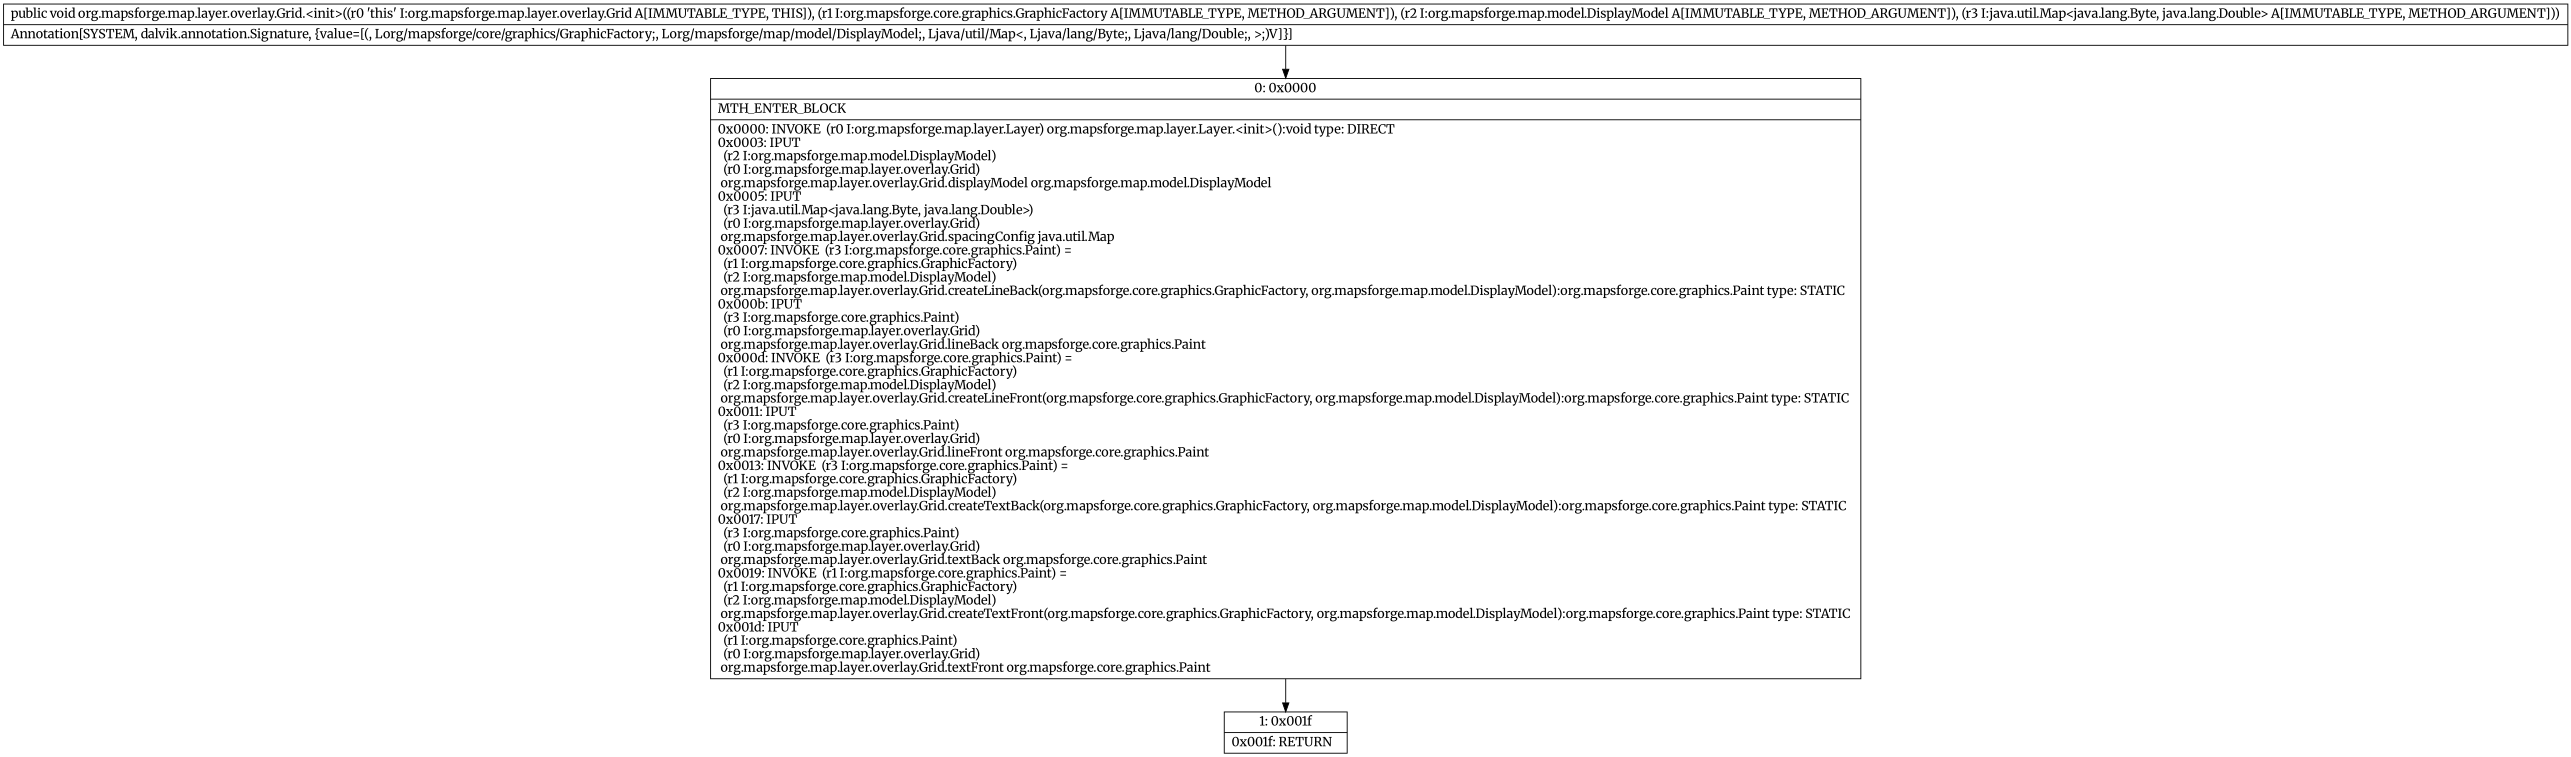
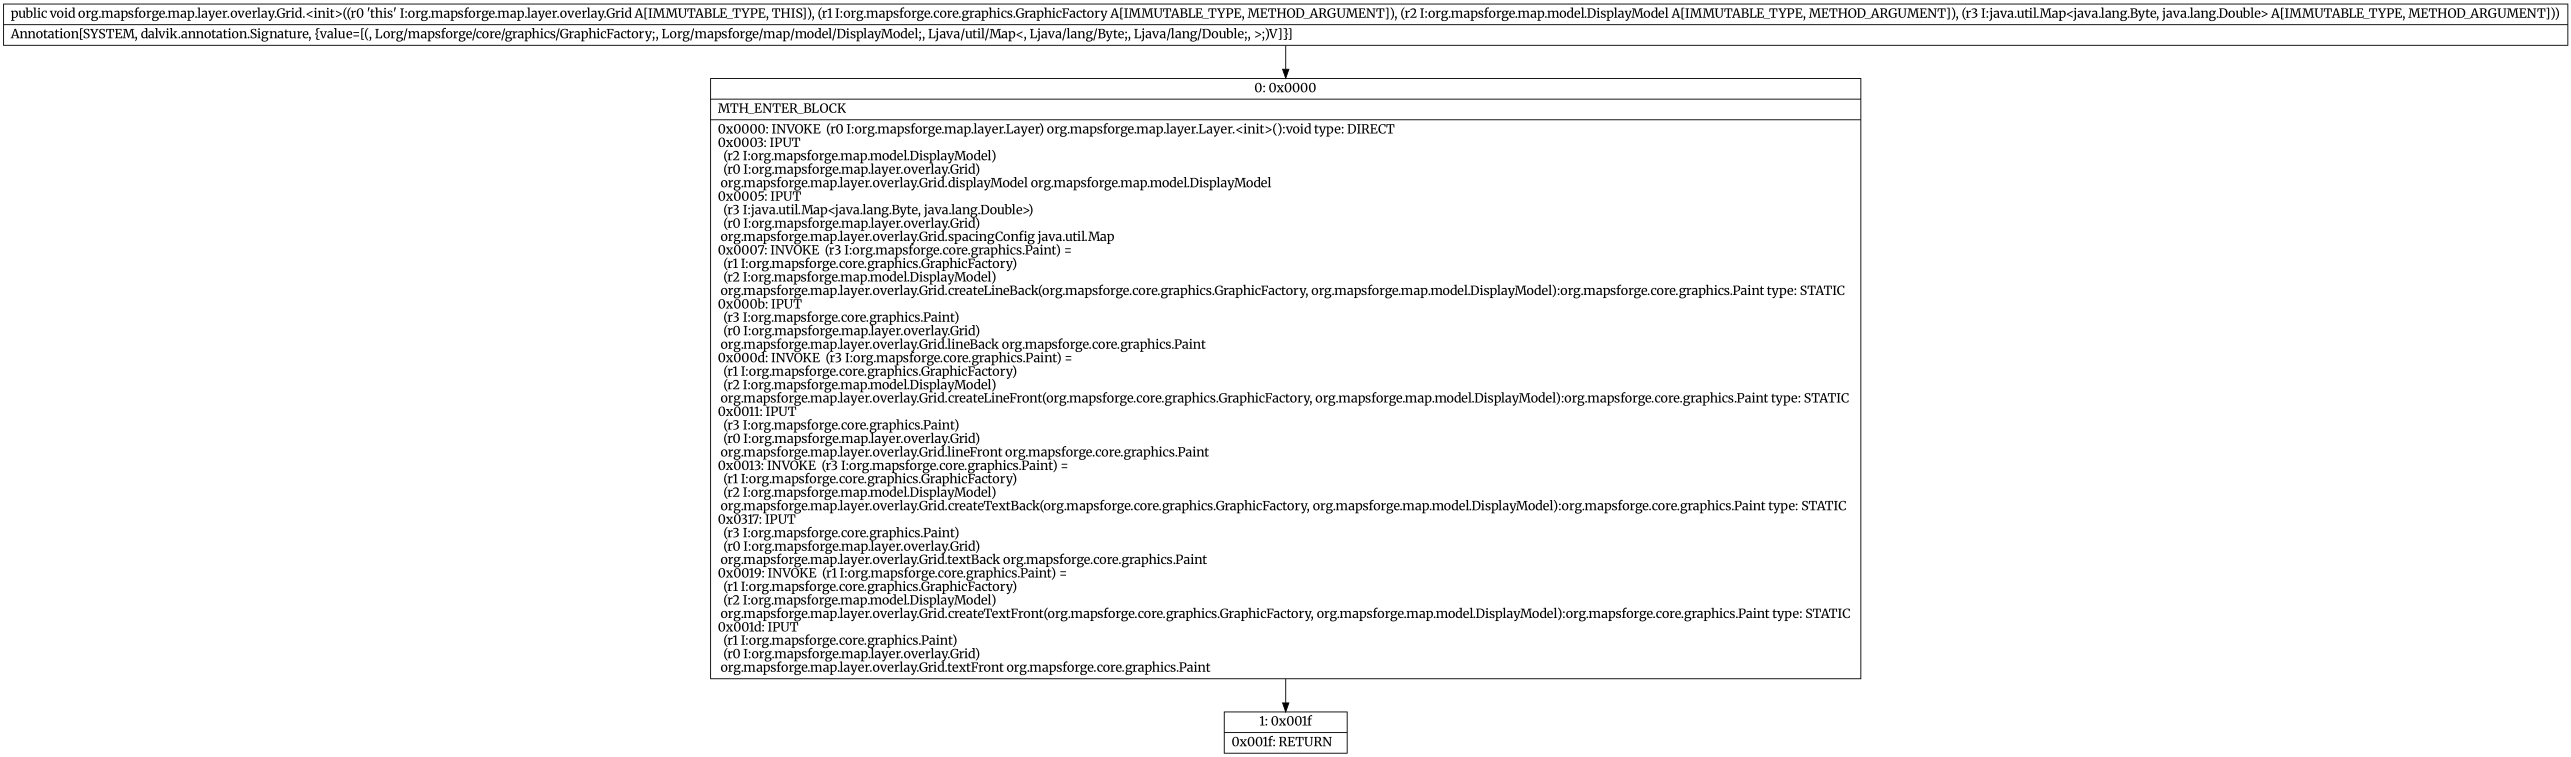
(760, 520) -> (760, 520)
